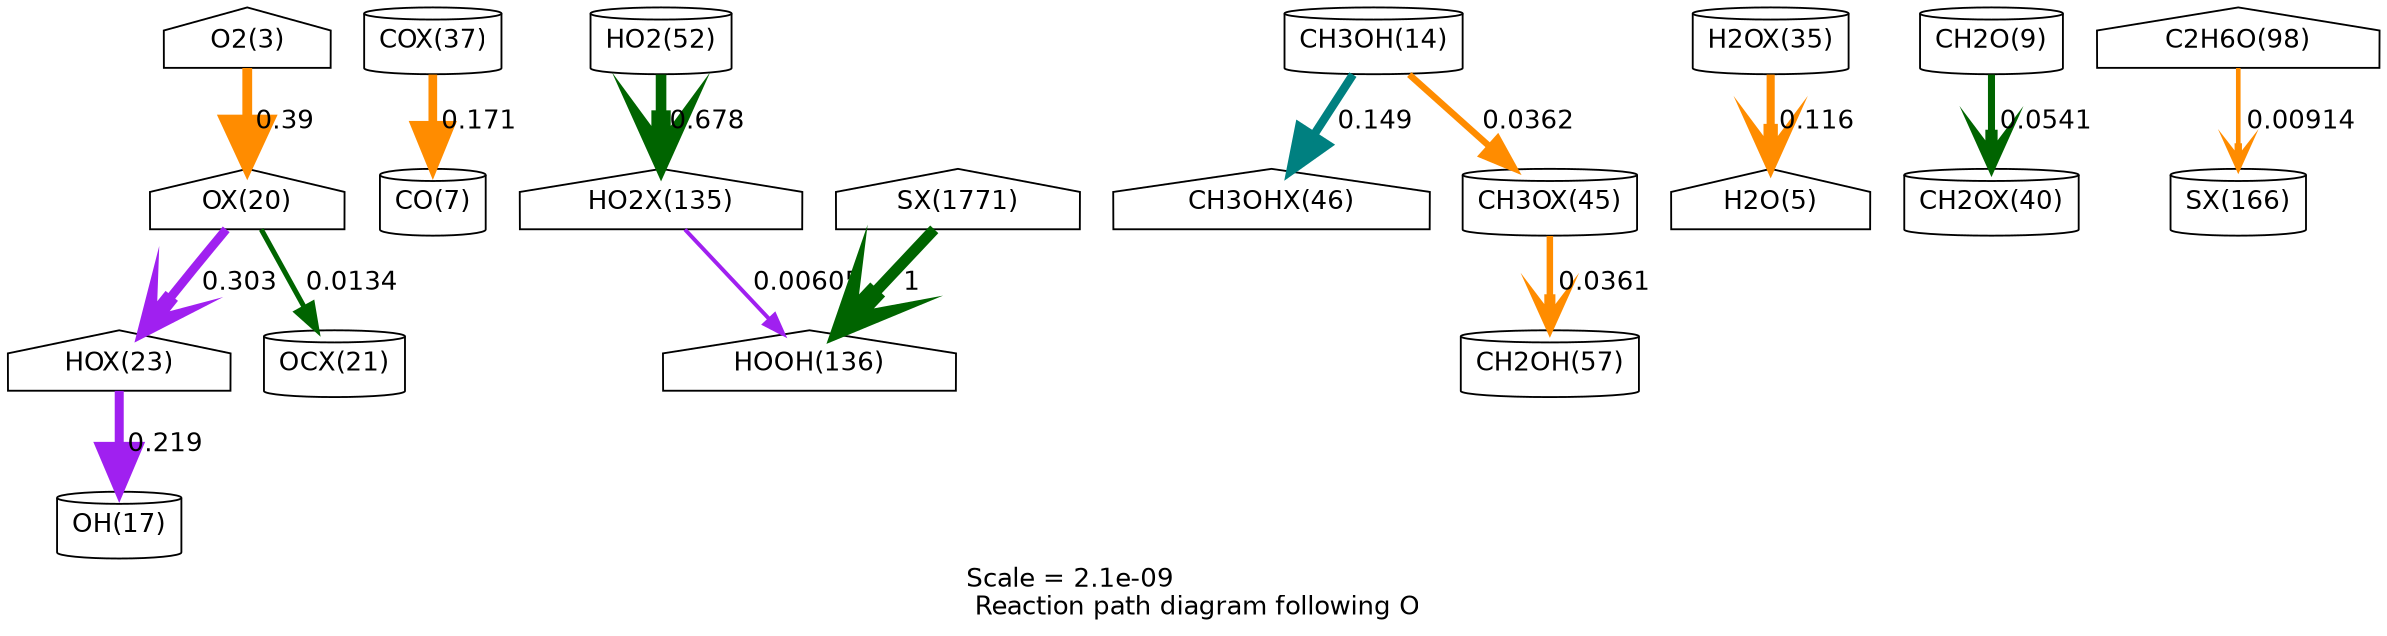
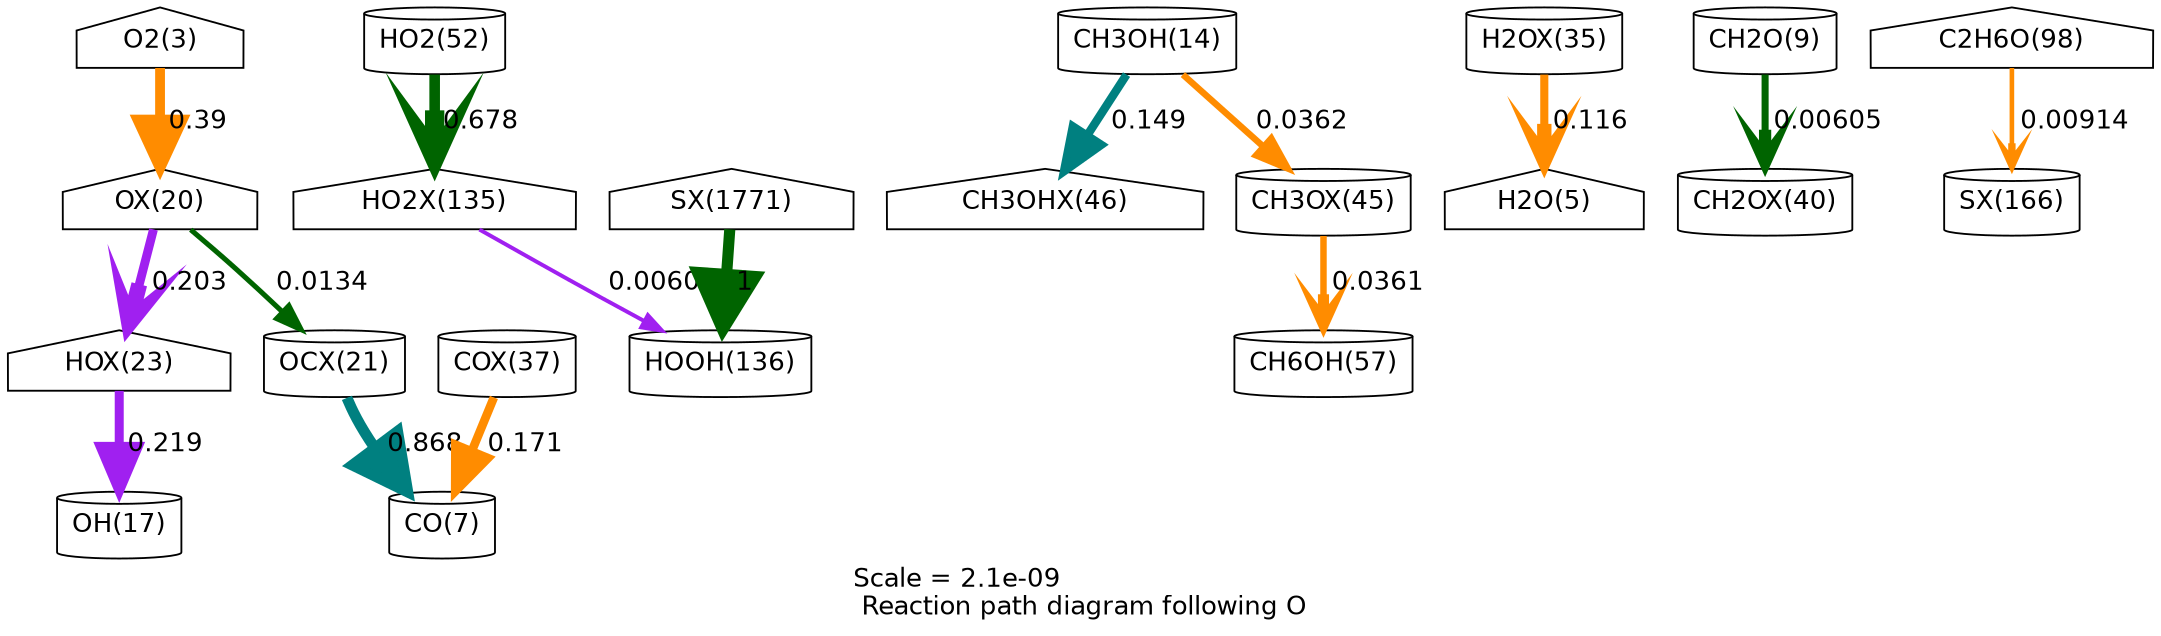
(2043, 122) -> (1824, 122)
(904, 261) -> (728, 252)
(236, 283) -> (186, 283)
(809, 364) -> (720, 364)
(1550, 364) -> (1323, 364)
none -> (360, 424)
